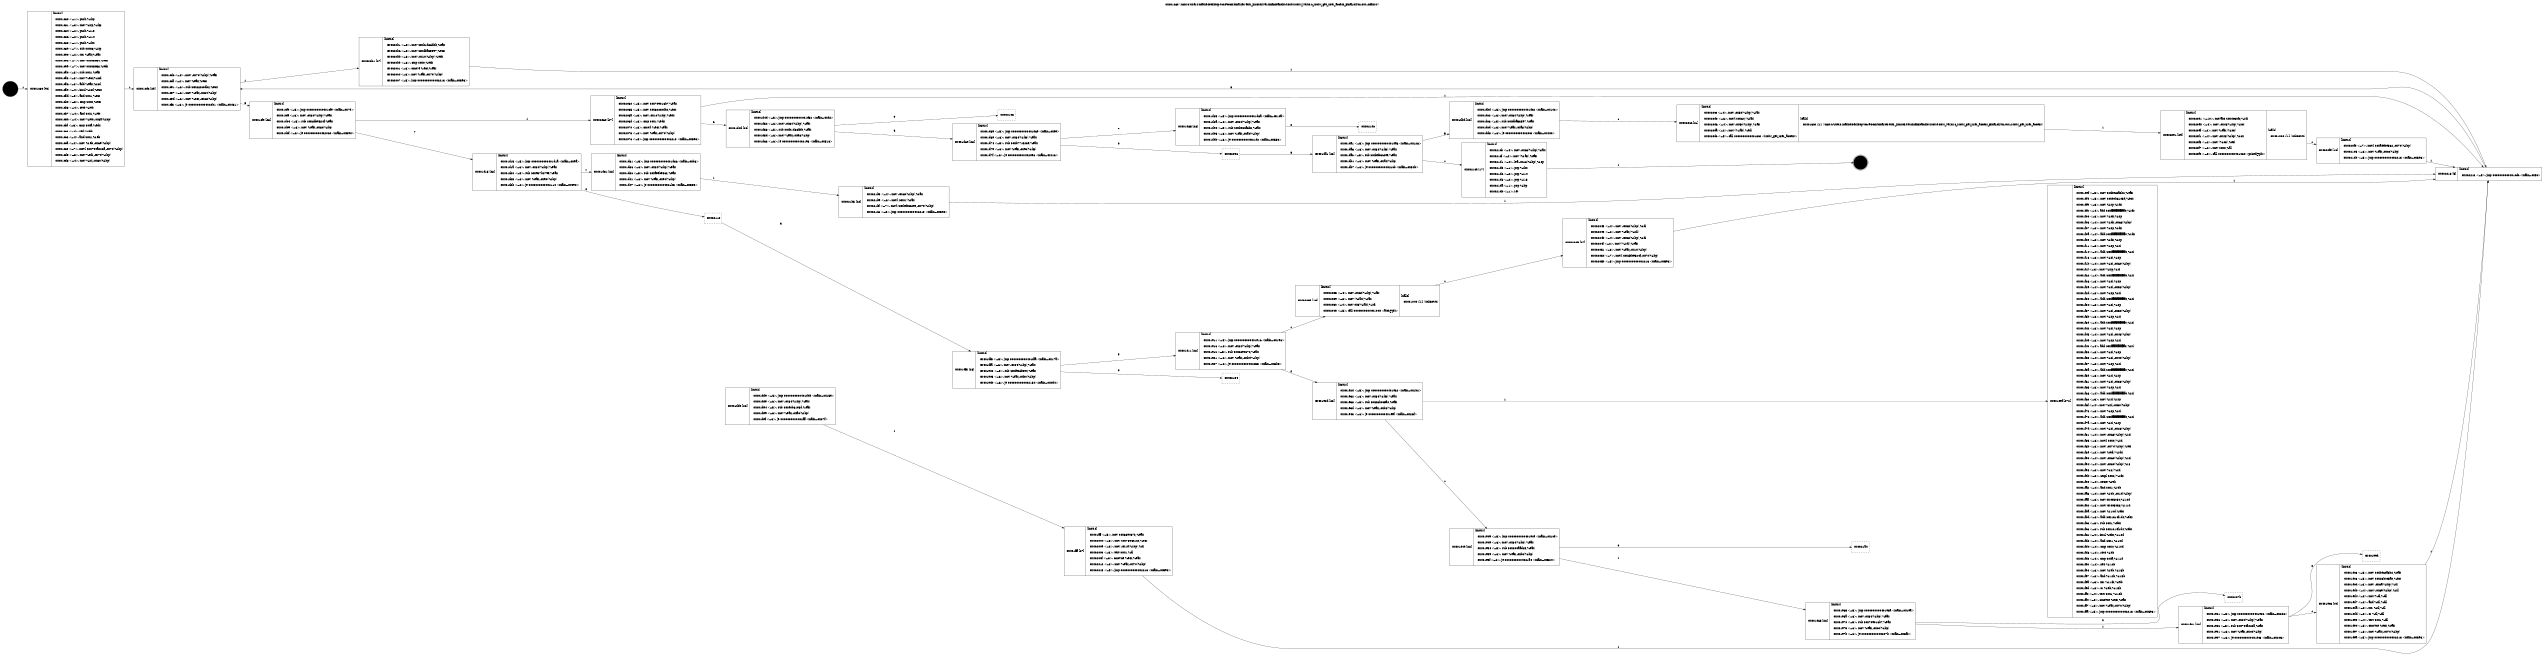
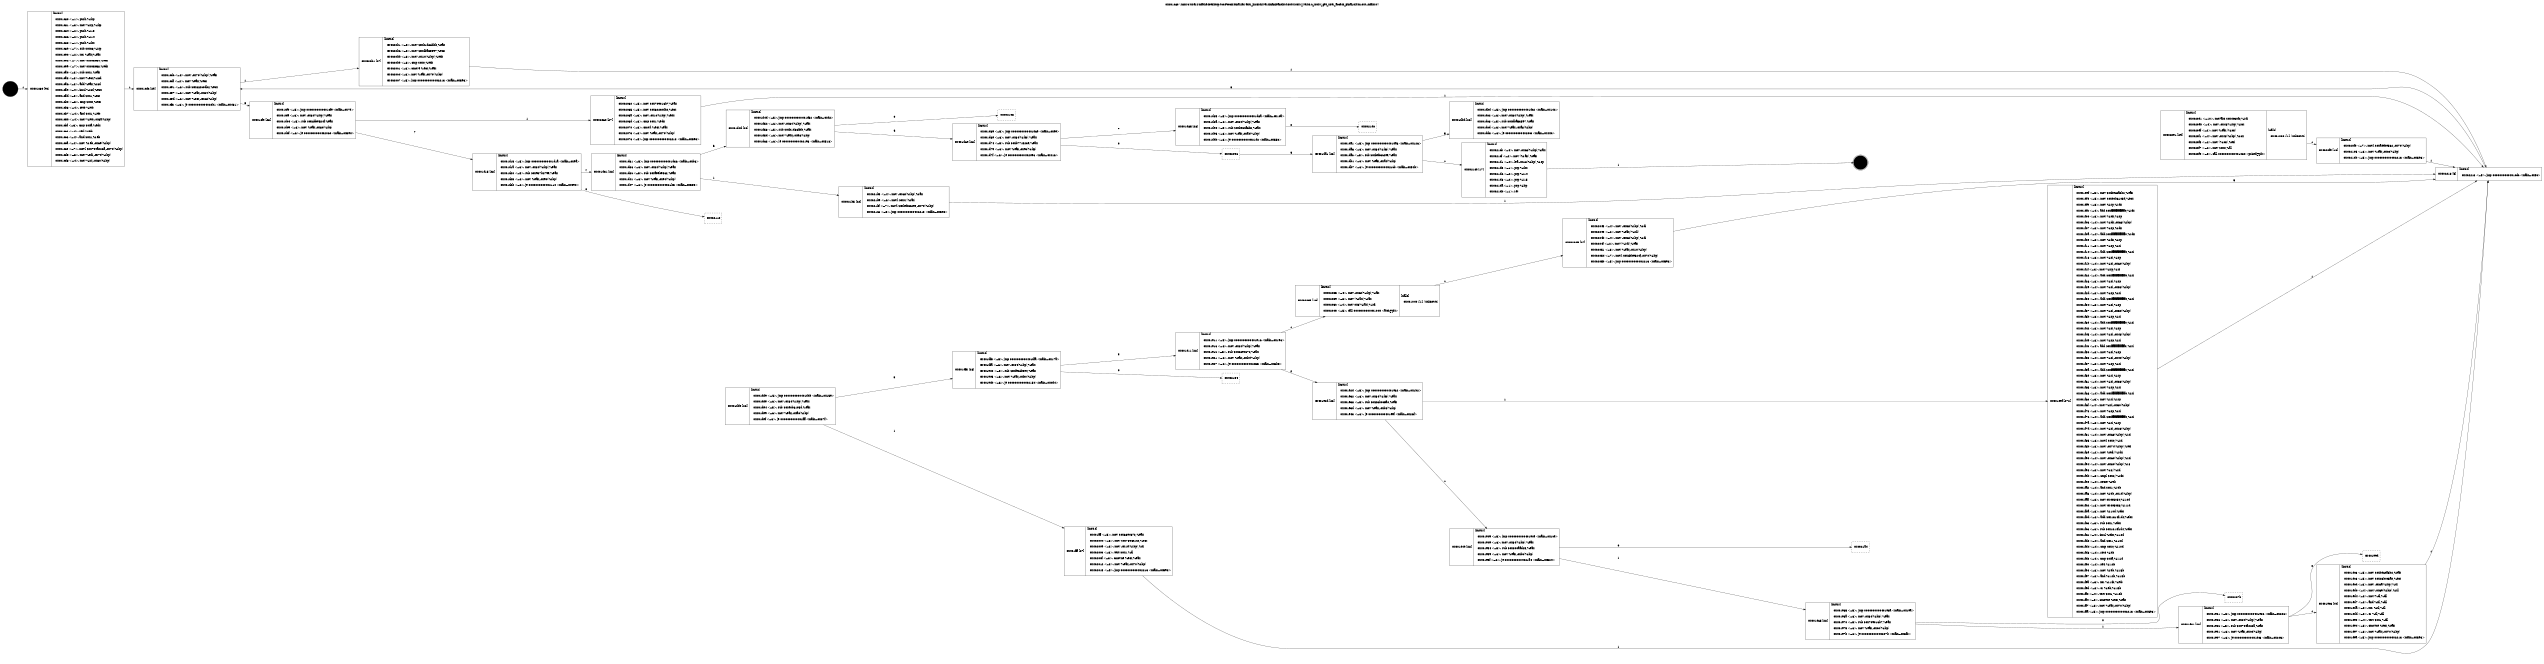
(1860, 123) -> none
(713, 124) -> (712, 151)
(2234, 181) -> (2234, 181)
none -> (2316, 275)
(845, 287) -> (893, 388)
